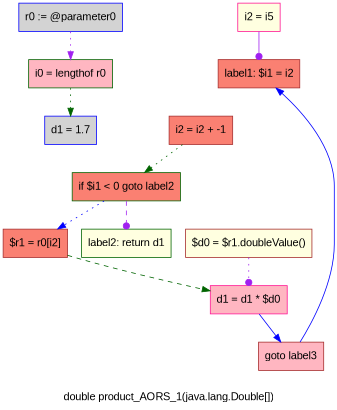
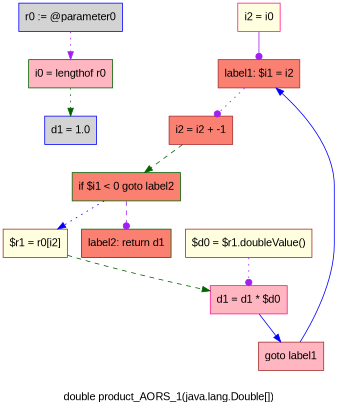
(259, 17) -> (259, 17)
none -> (232, 100)
(71, 130) -> (71, 130)
(167, 156) -> (167, 156)
(35, 243) -> (35, 243)
(126, 243) -> (126, 243)
(291, 356) -> (291, 356)
